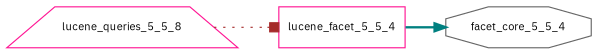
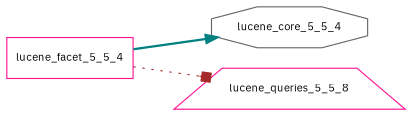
(241, 27) -> (166, 71)
(519, 27) -> (290, 27)
